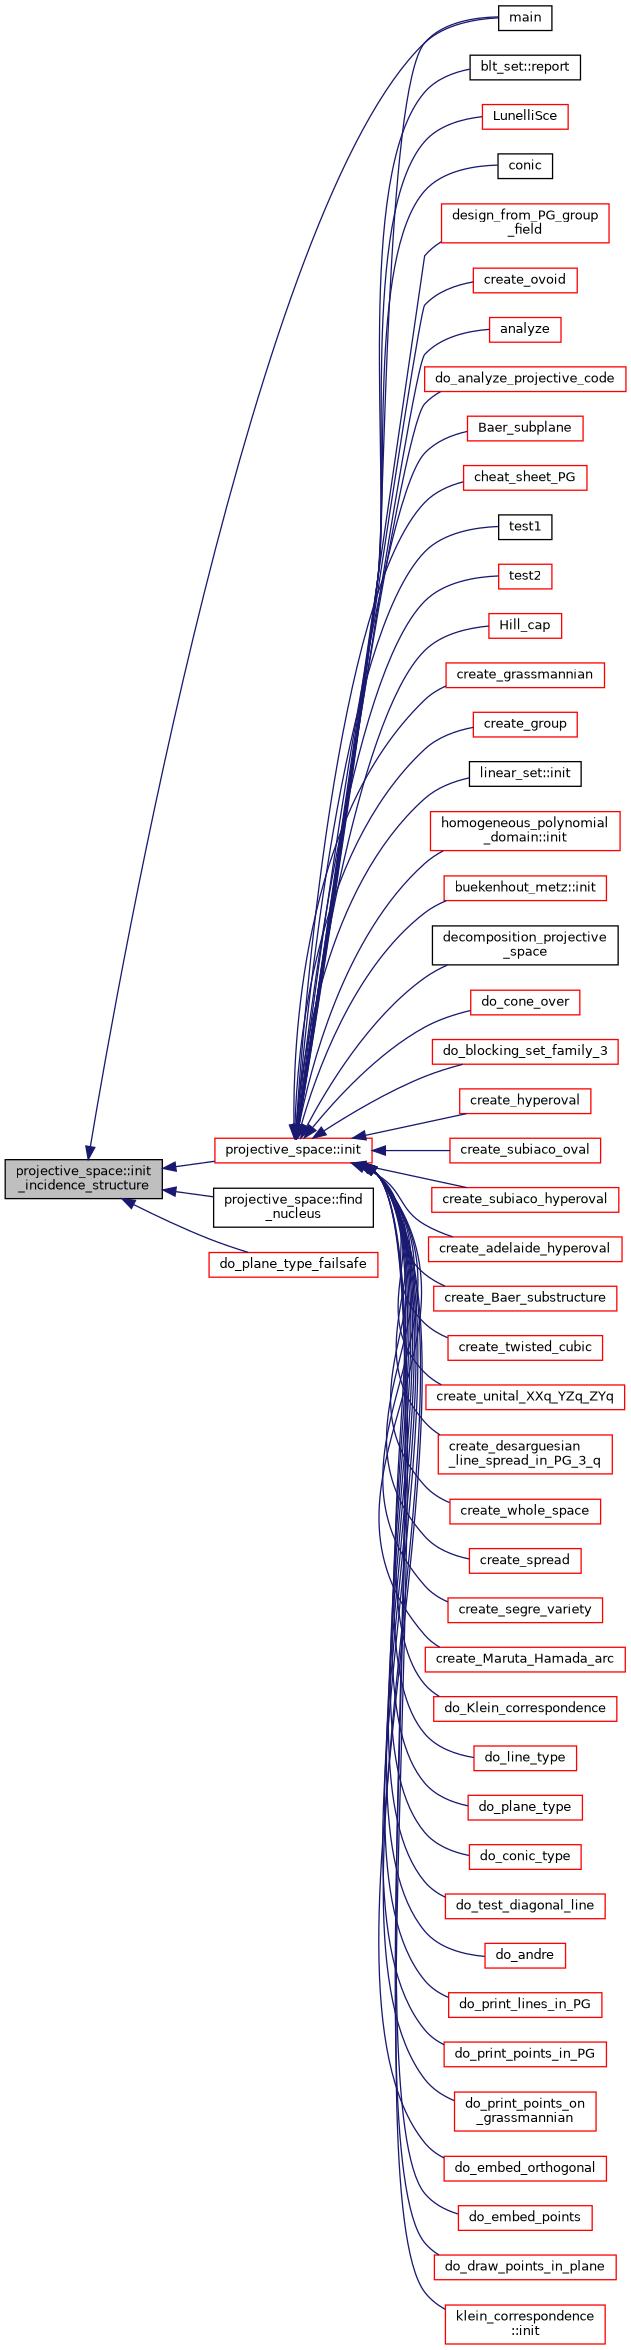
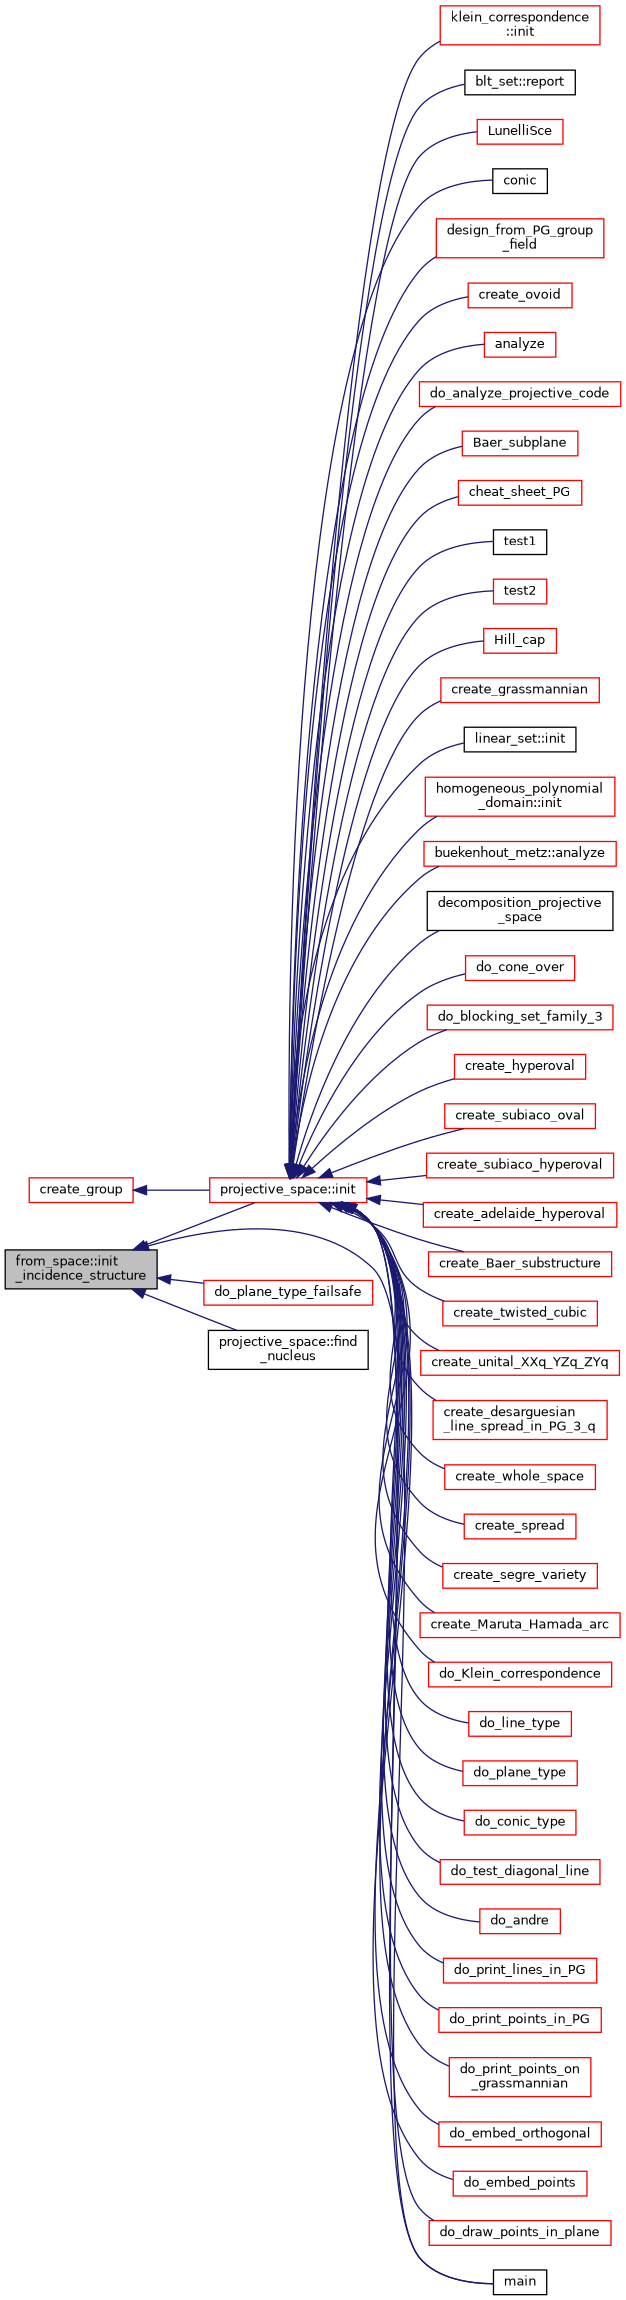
(356, 846) -> (178, 1190)
(525, 888) -> (520, 854)
(84, 1179) -> (81, 1269)
